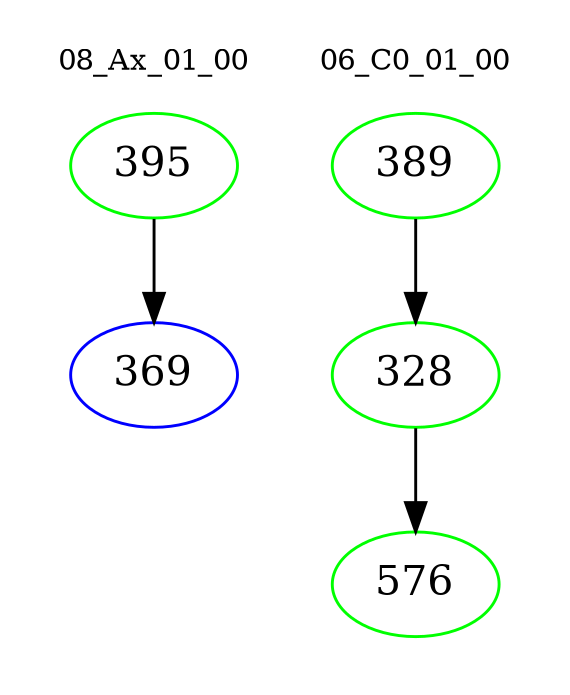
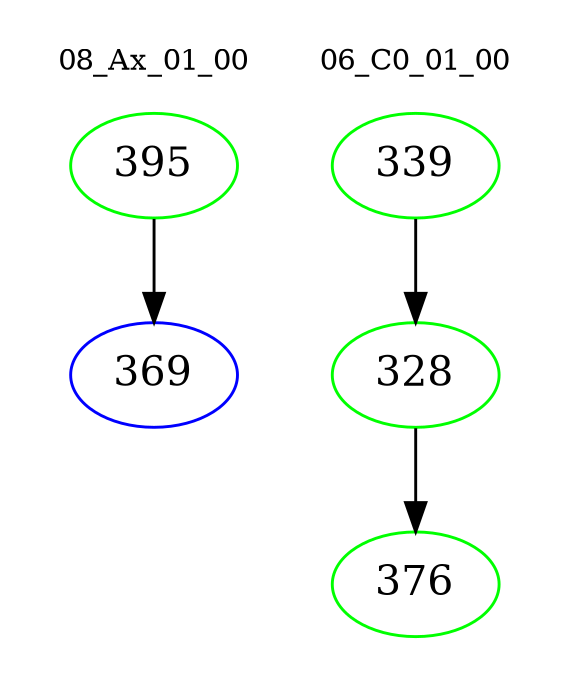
(416, 166) -> (416, 166)
(416, 584) -> (416, 584)
